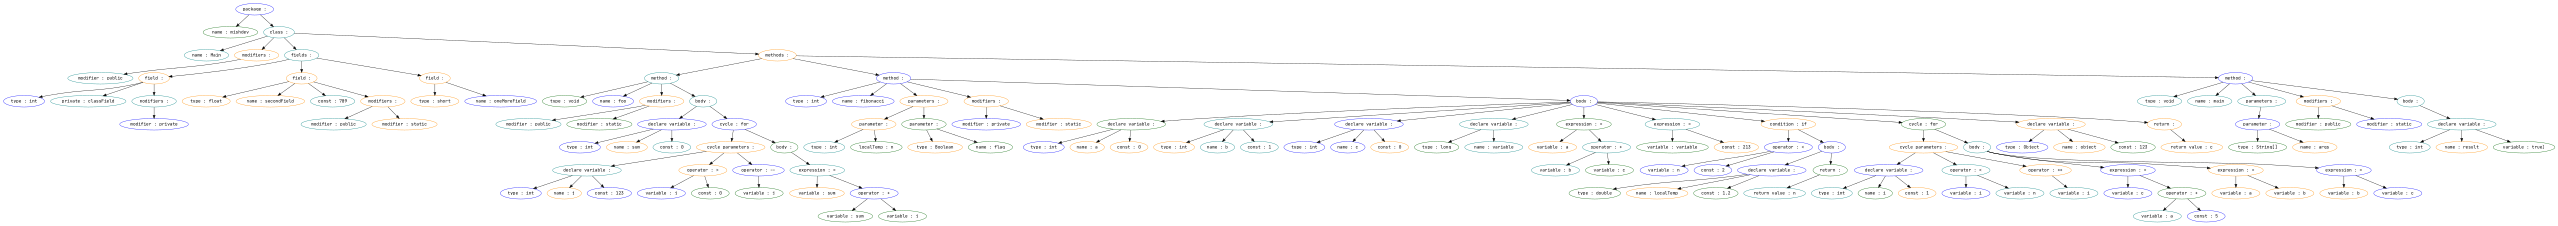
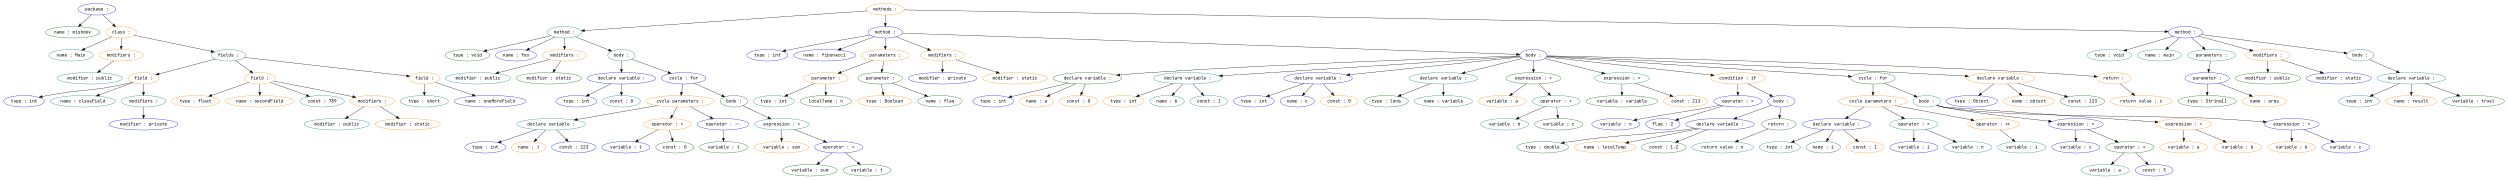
(279, 32) -> (121, 32)
(525, 44) -> none
(88, 101) -> (83, 101)
(435, 101) -> (424, 101)
(627, 147) -> none
(1713, 170) -> (1663, 124)
